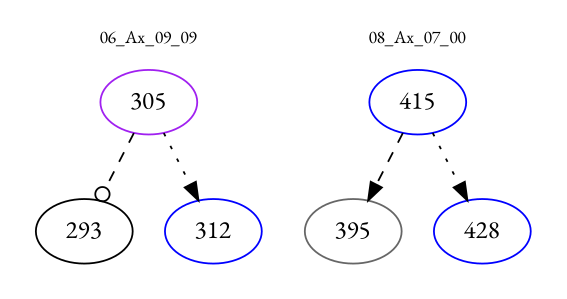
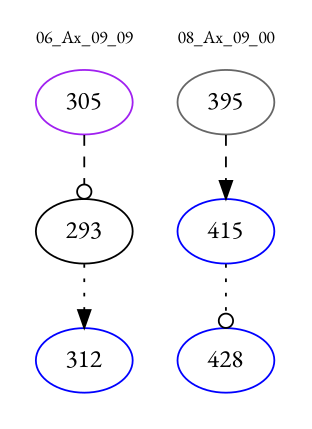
(418, 39) -> (227, 39)
(177, 159) -> (84, 287)
(390, 159) -> (226, 158)
(446, 159) -> (226, 289)
